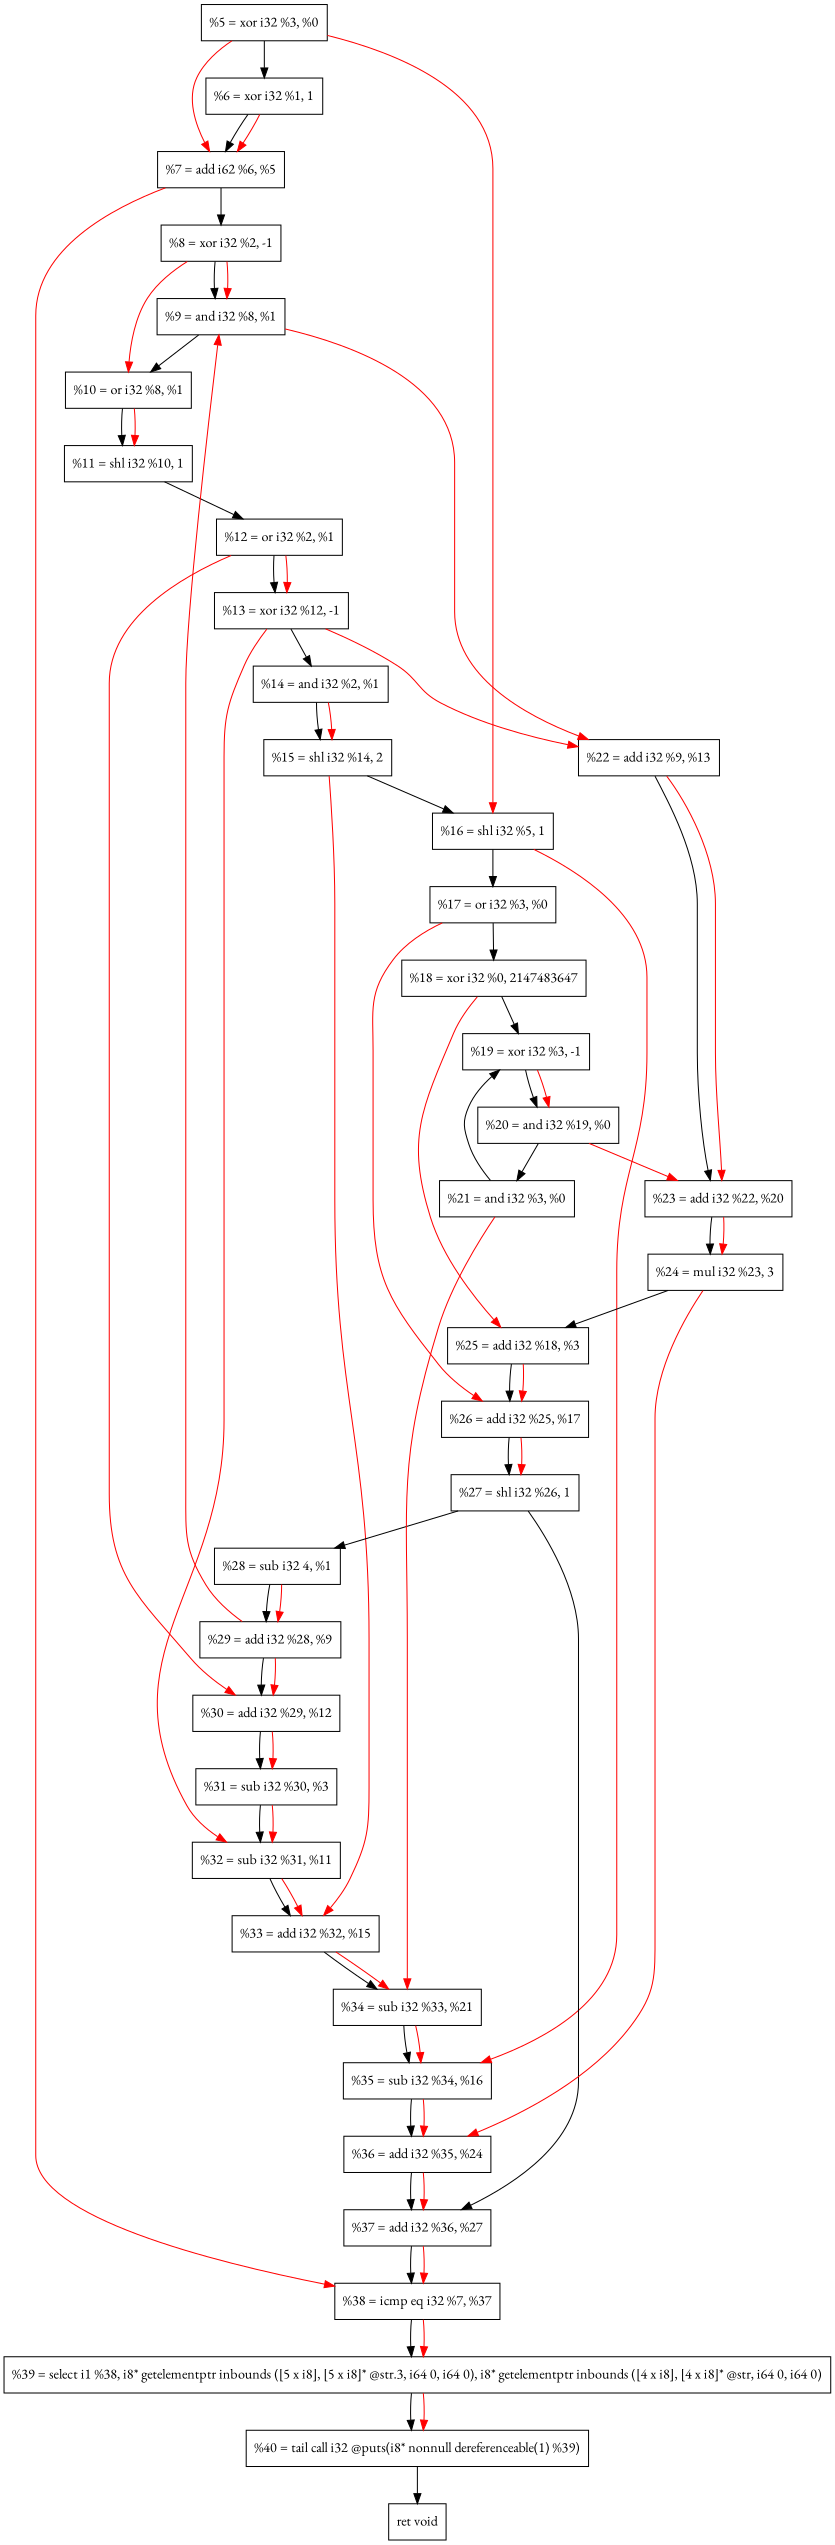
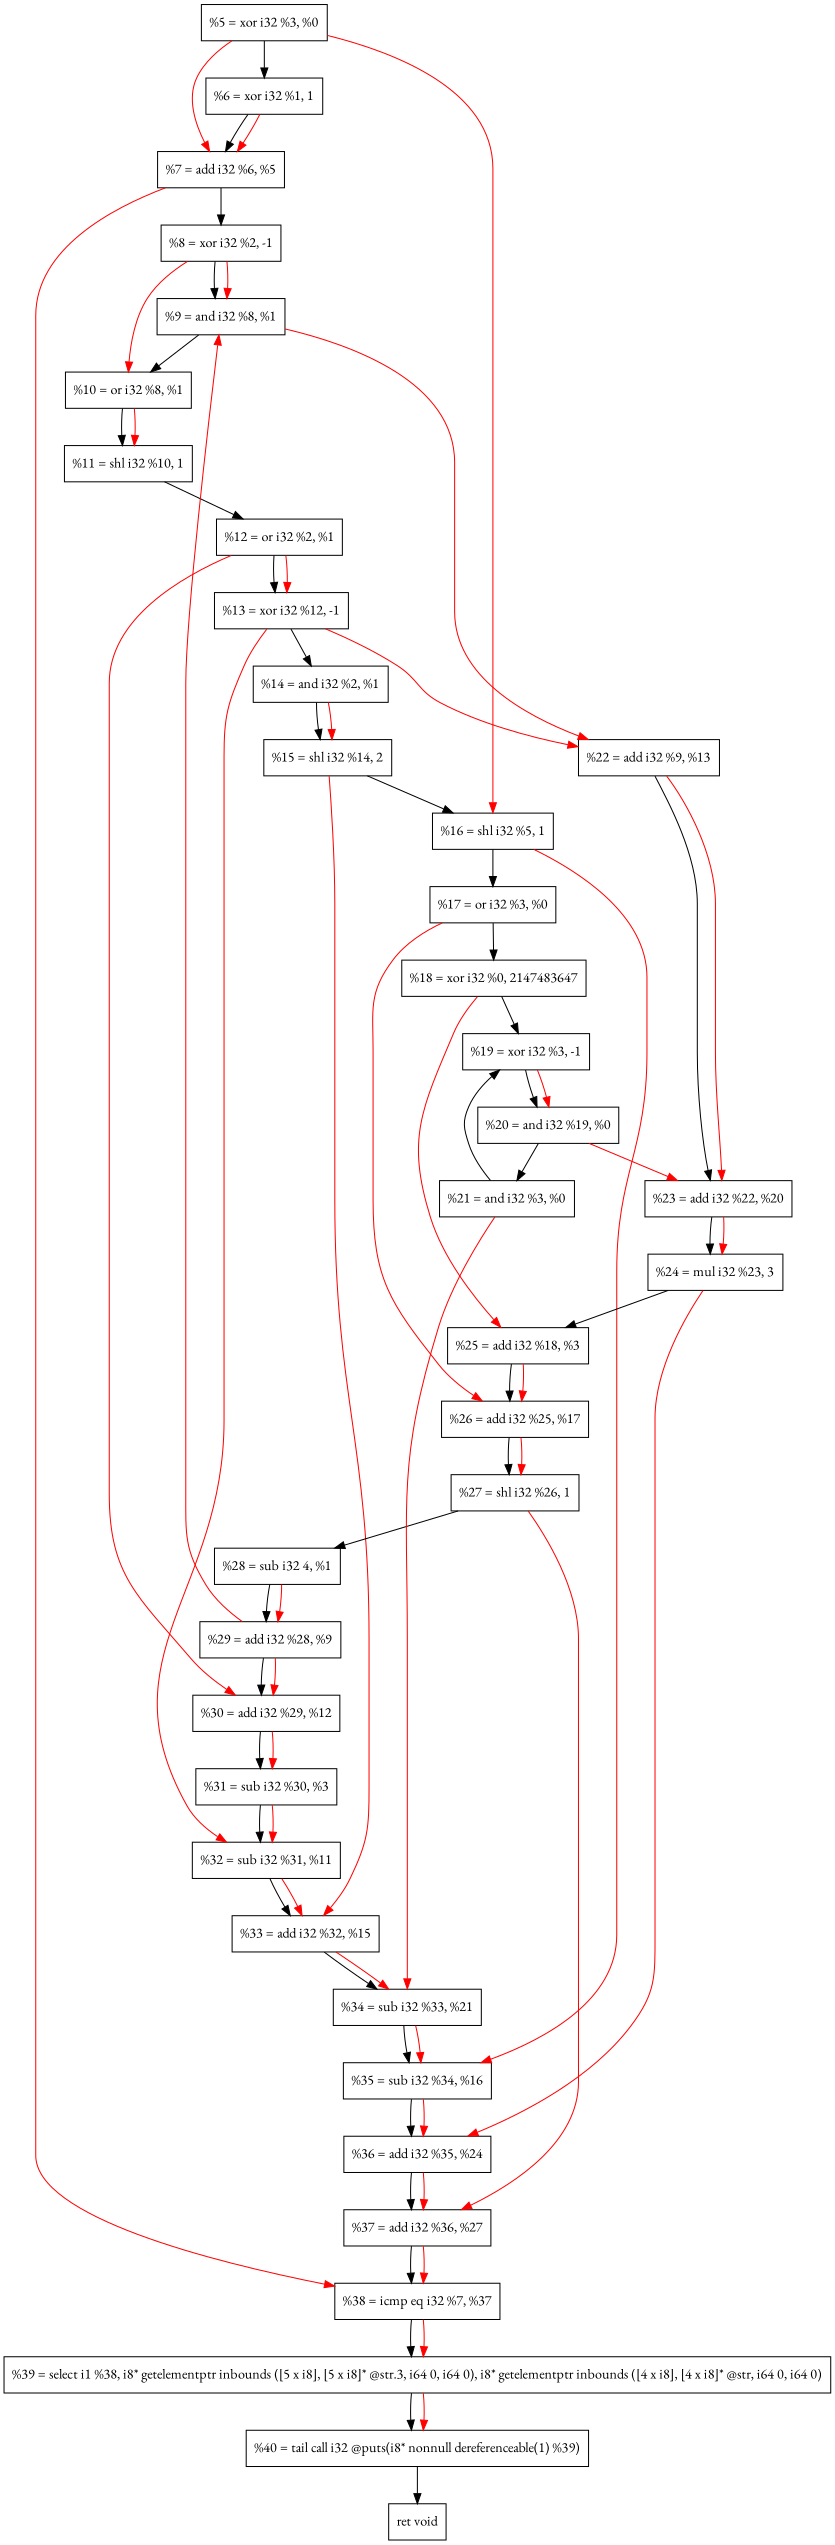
(221, 170) -> (221, 170)
(578, 1877) -> (578, 1877)
